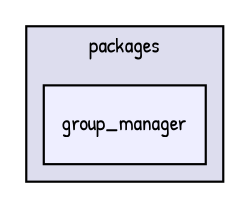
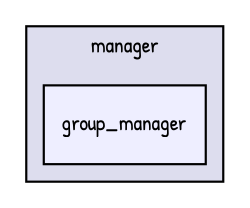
(125, 47) -> (125, 47)
